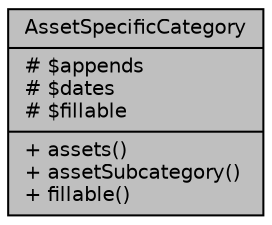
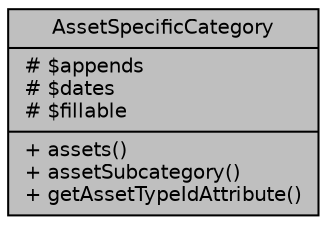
(78, 195) -> (163, 195)
